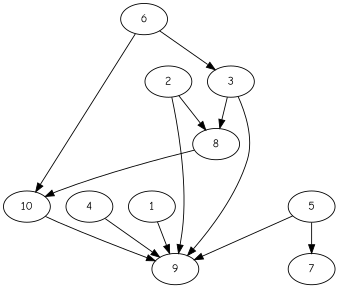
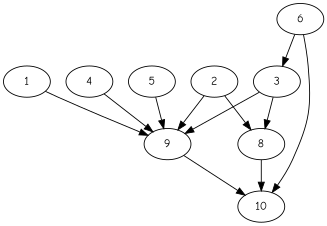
(96, 238) -> (211, 173)
(312, 269) -> none
